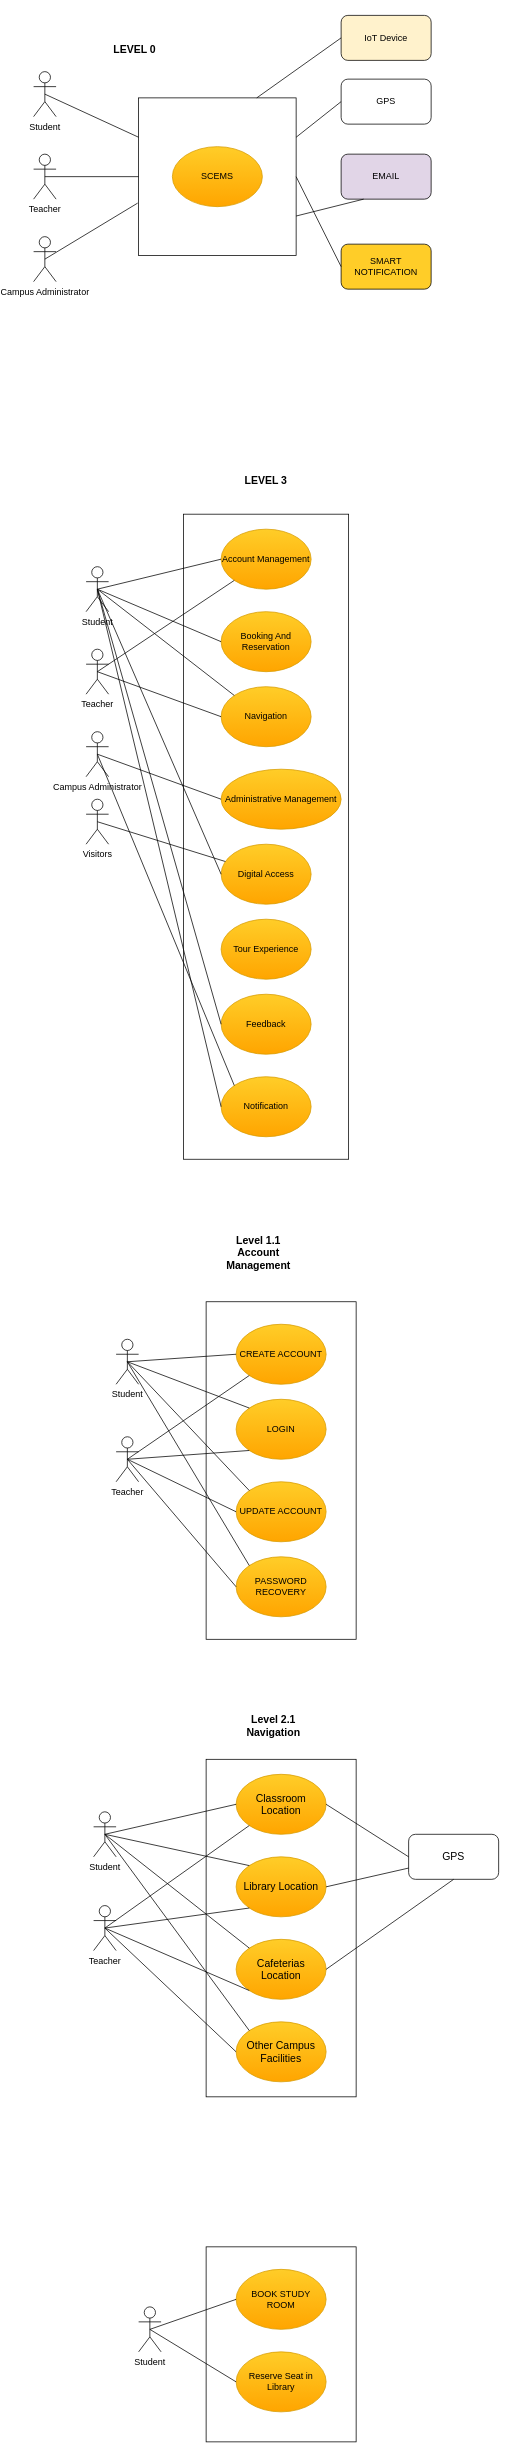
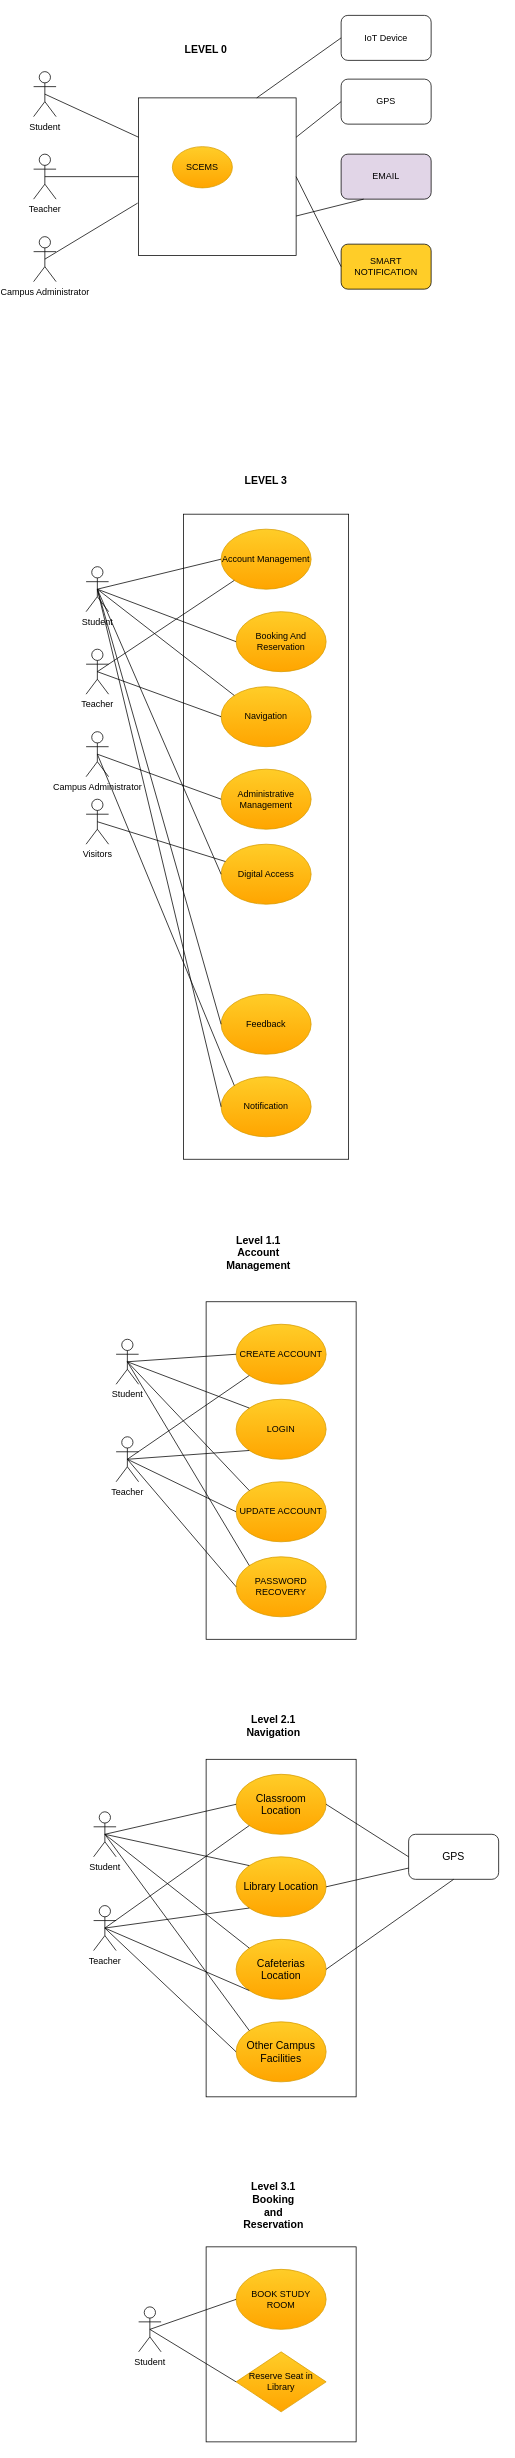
(386, 38) -> (386, 38)
(135, 49) -> (206, 49)
(217, 177) -> (202, 167)
(266, 642) -> (281, 642)
(281, 799) -> (266, 799)
(266, 949) -> none
none -> (273, 2205)
(281, 2382) -> (281, 2382)
